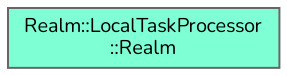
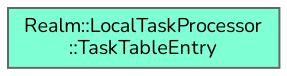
(144, 38) -> (144, 38)
